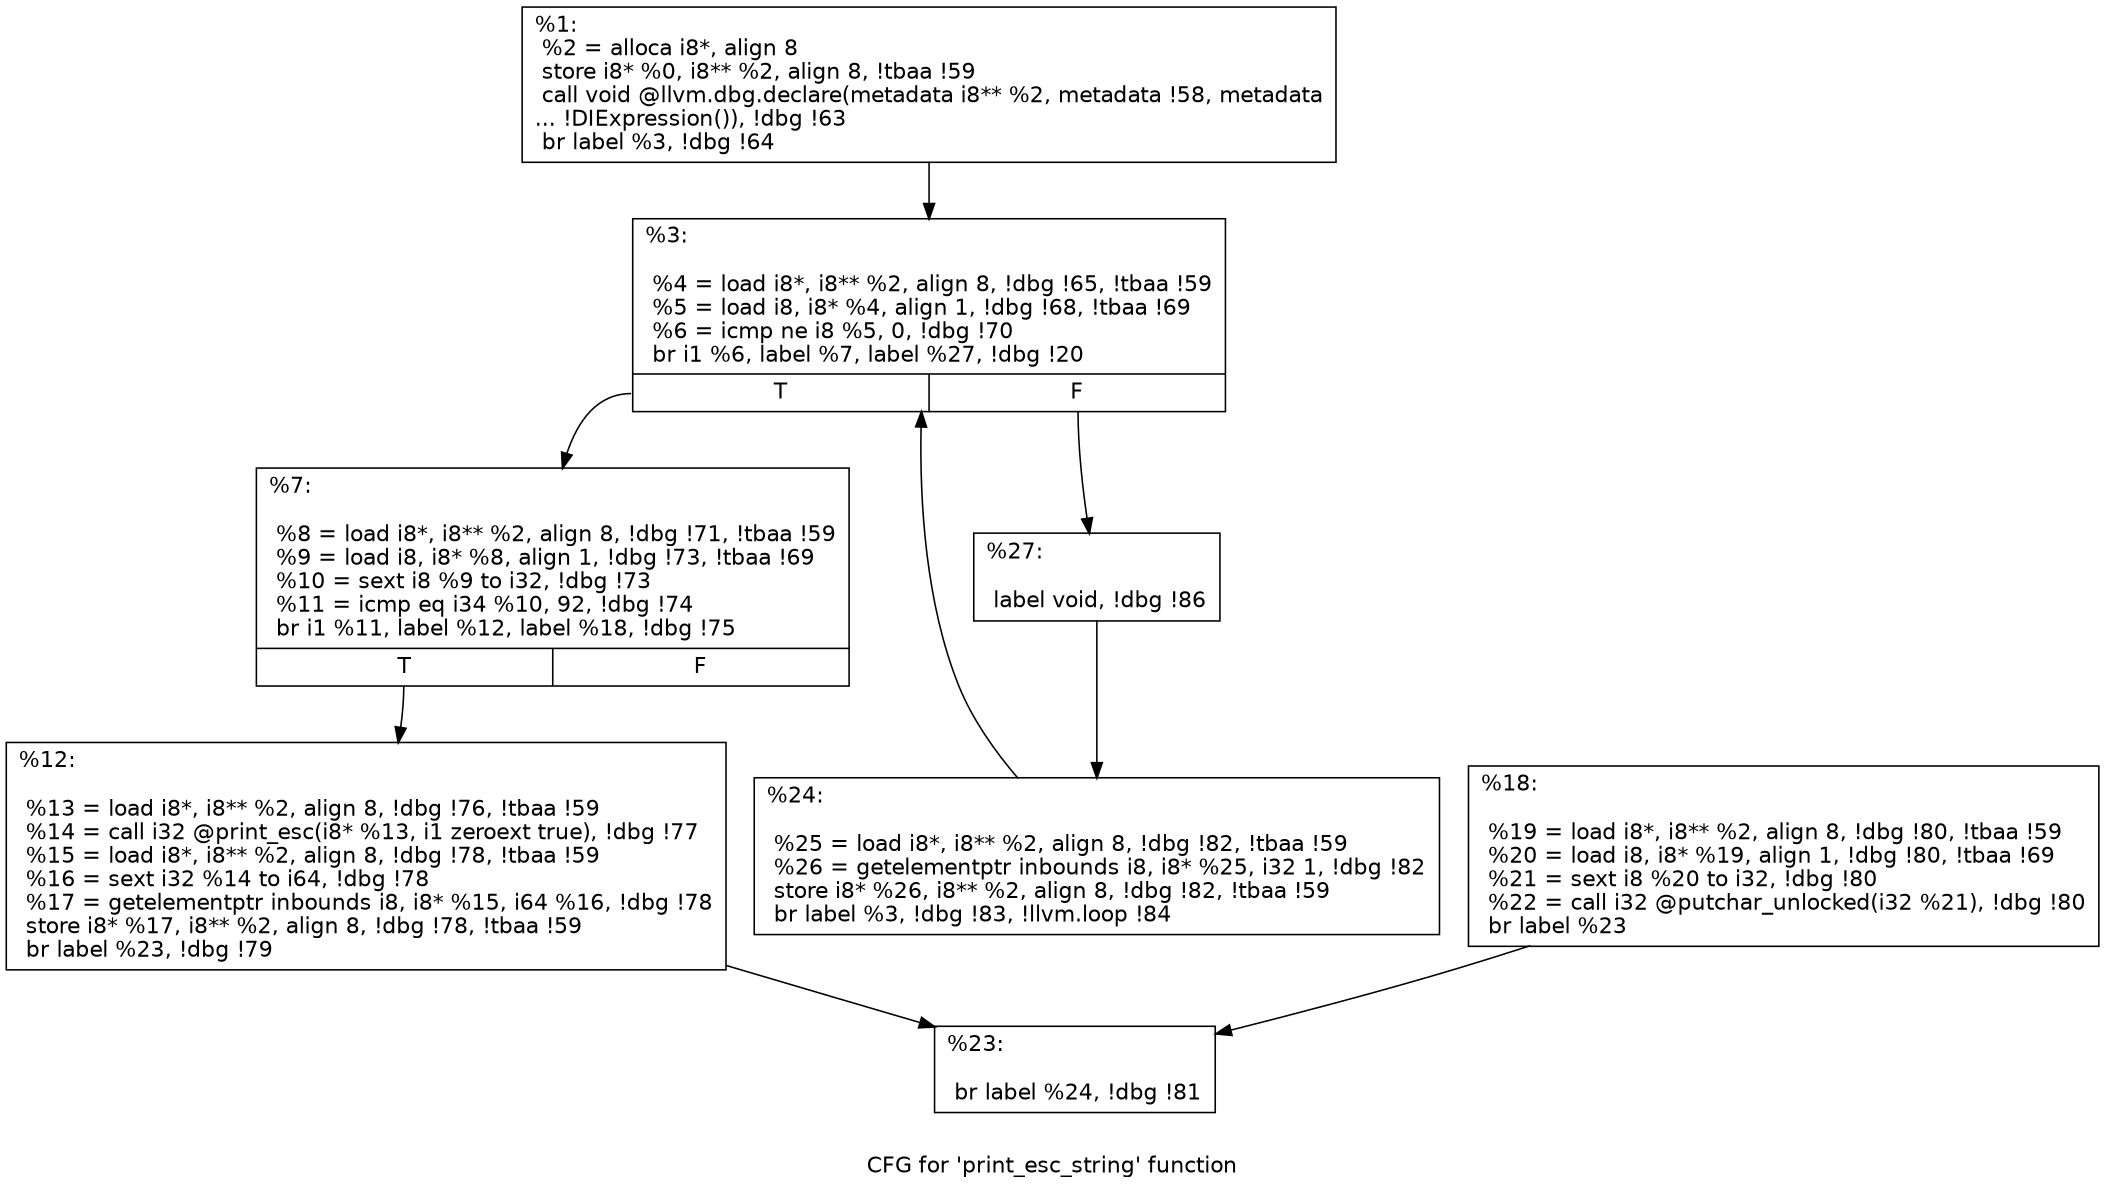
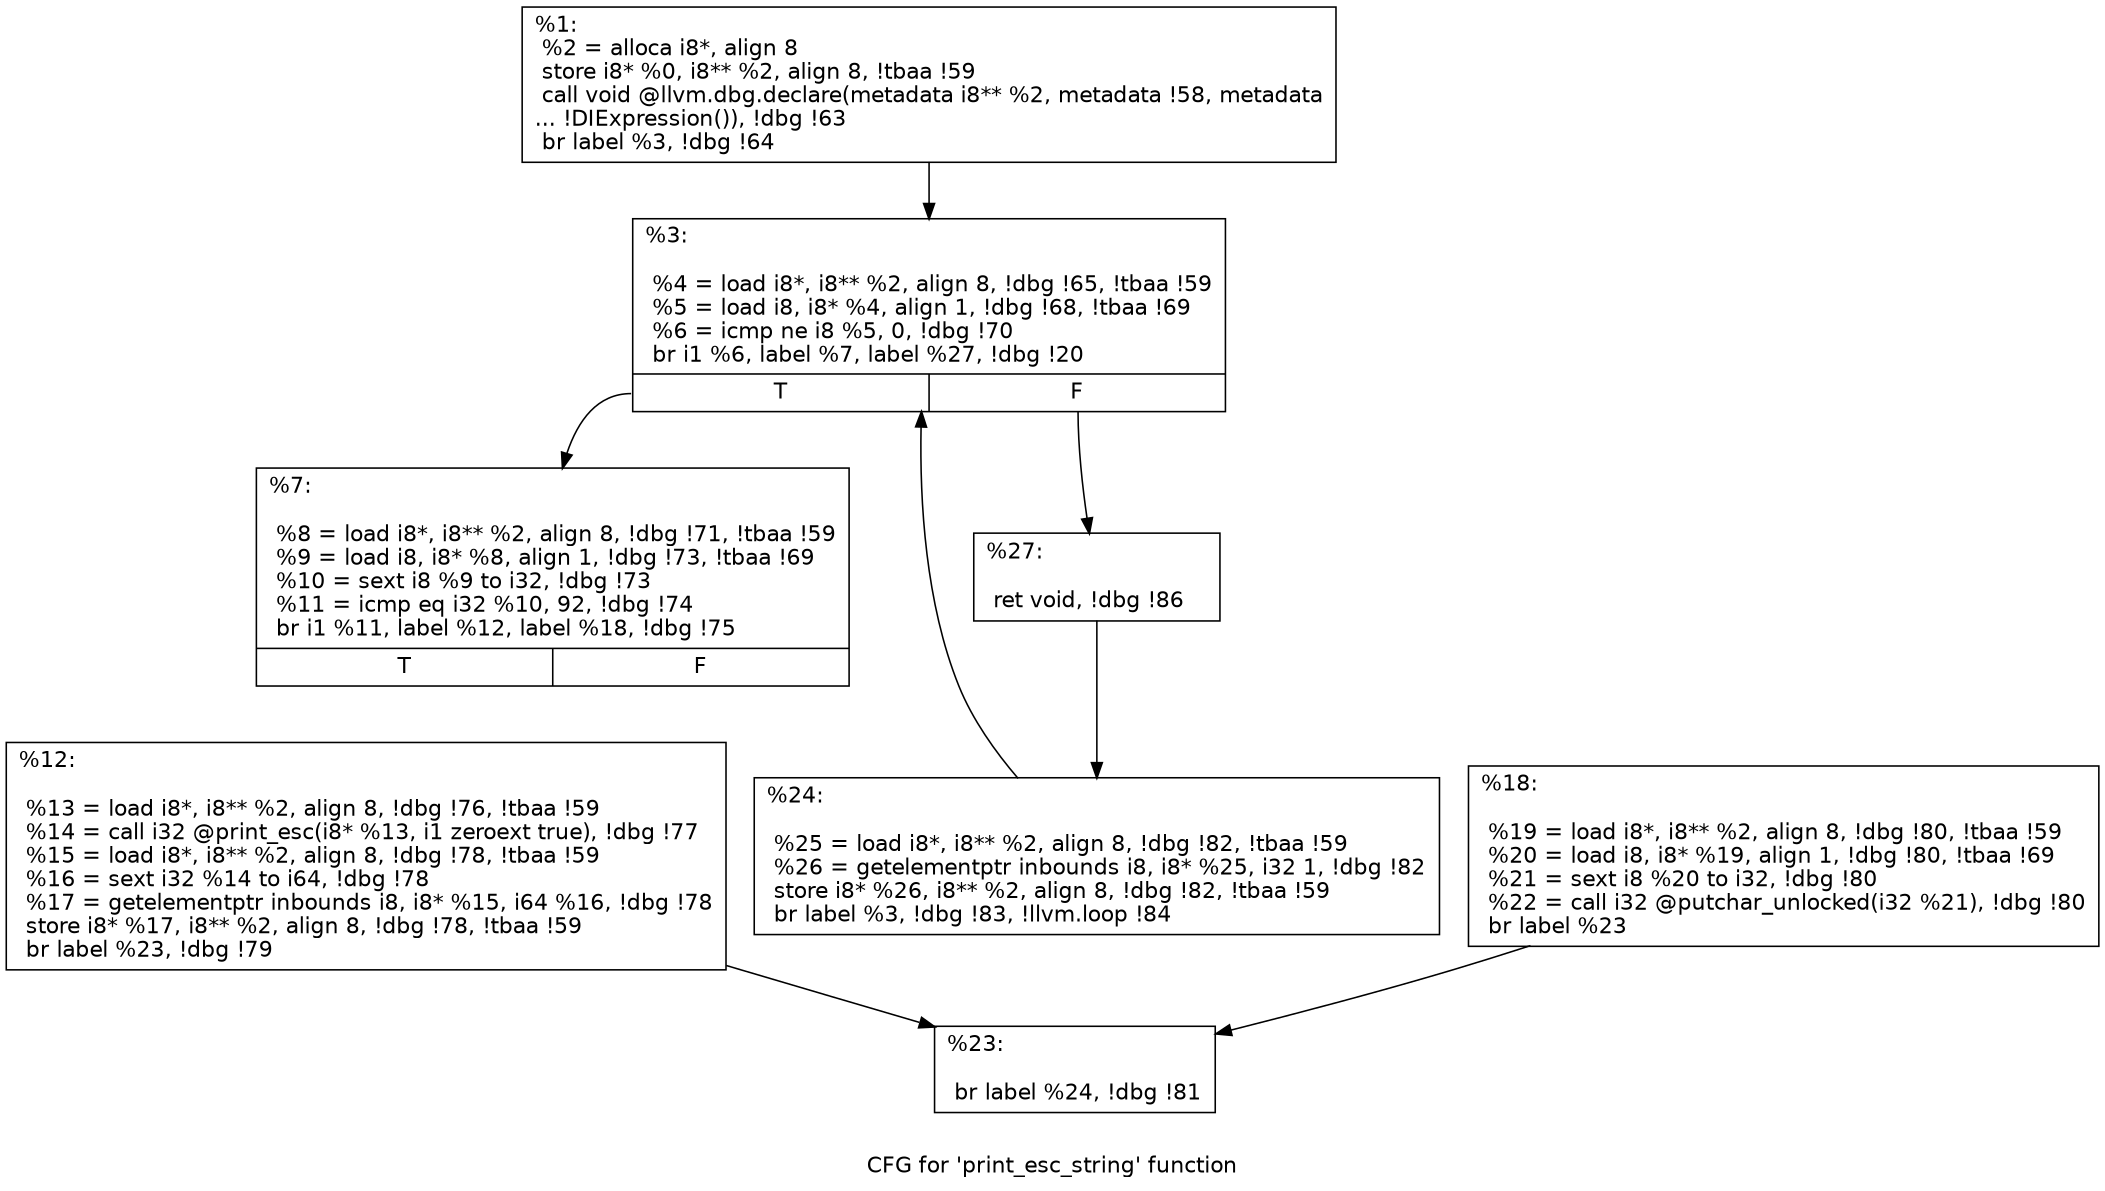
(1097, 601) -> (1086, 601)
(481, 605) -> (481, 605)
(403, 707) -> none
